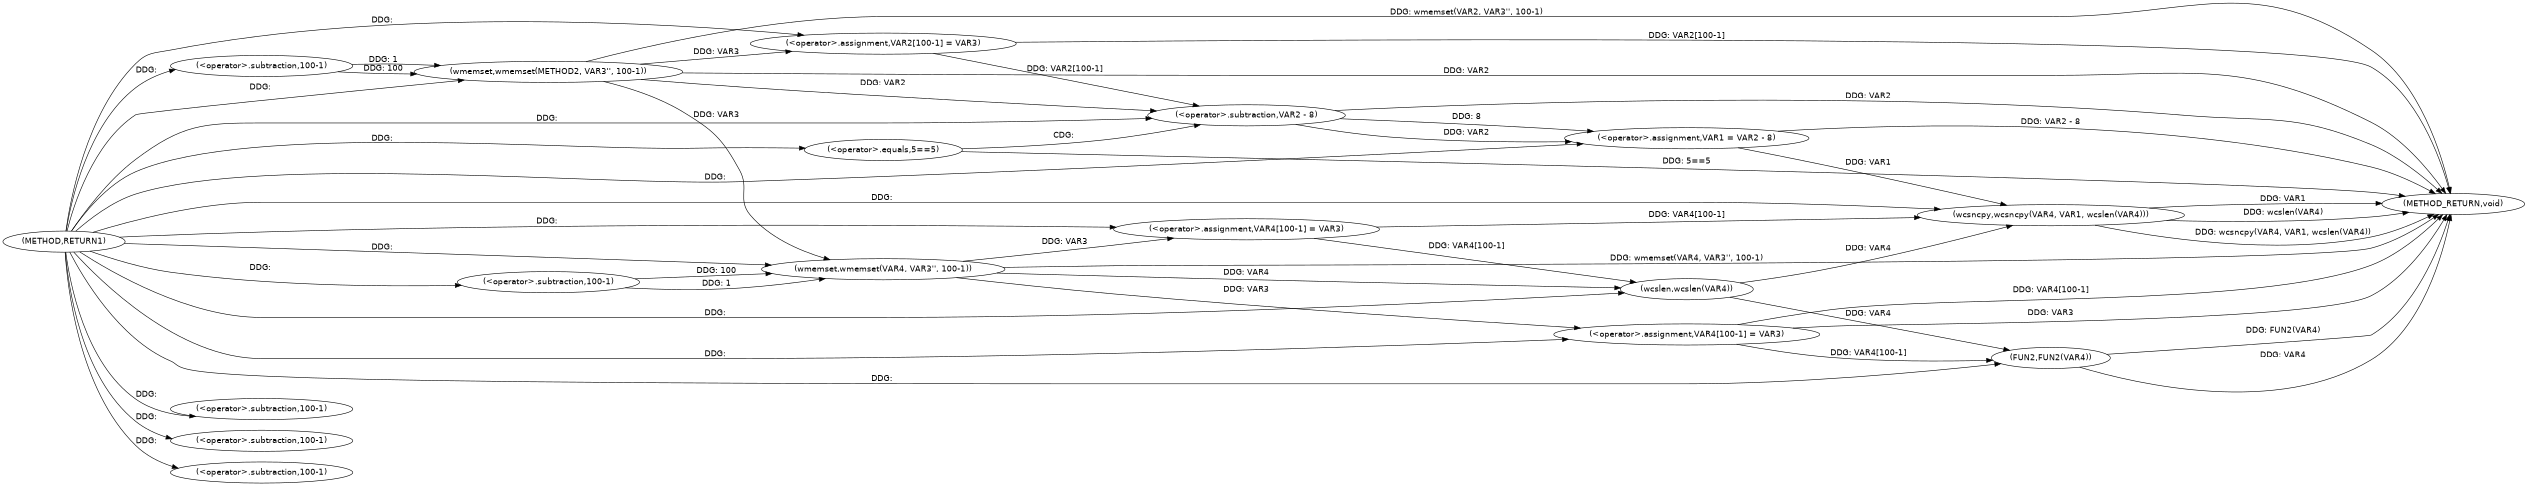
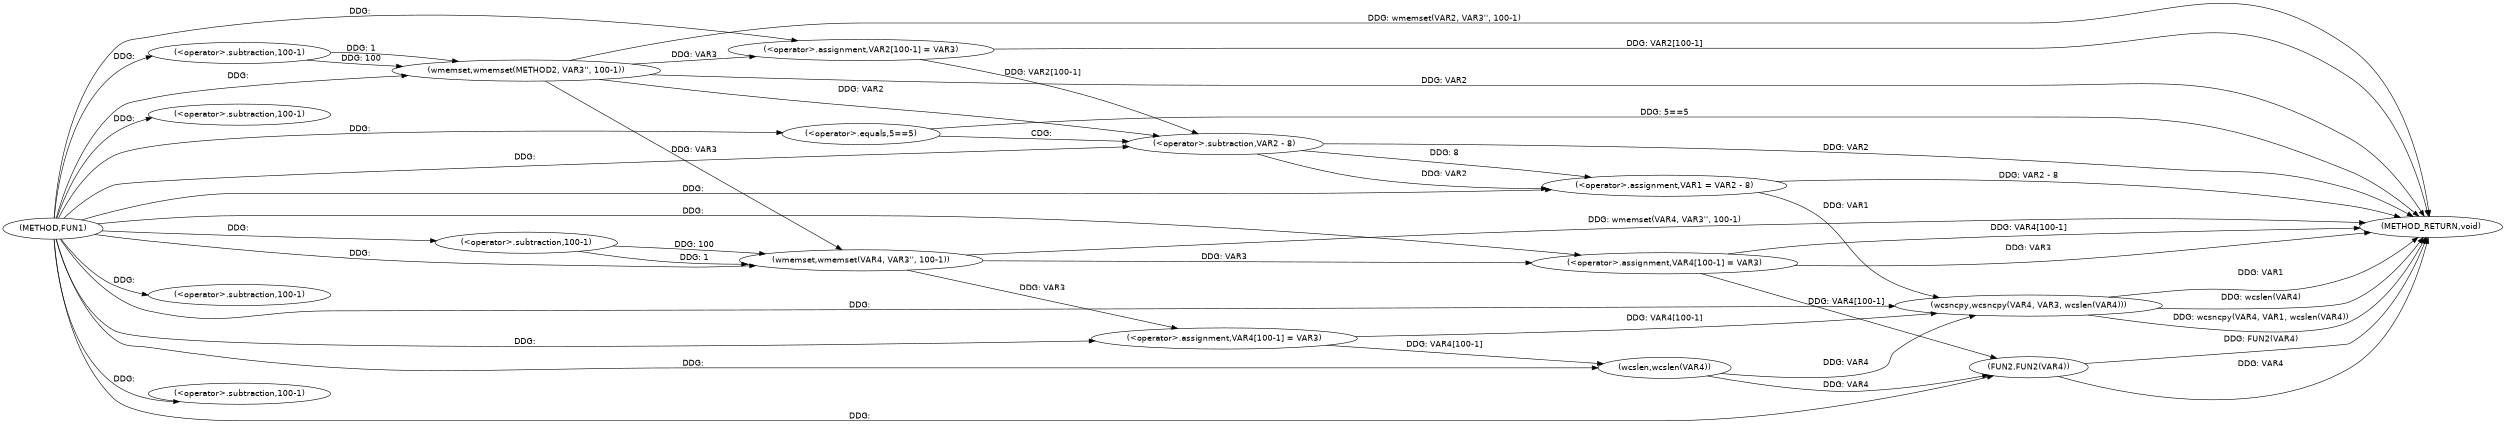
(2051, 215) -> (2029, 306)
(64, 242) -> (53, 229)
(1306, 281) -> none
